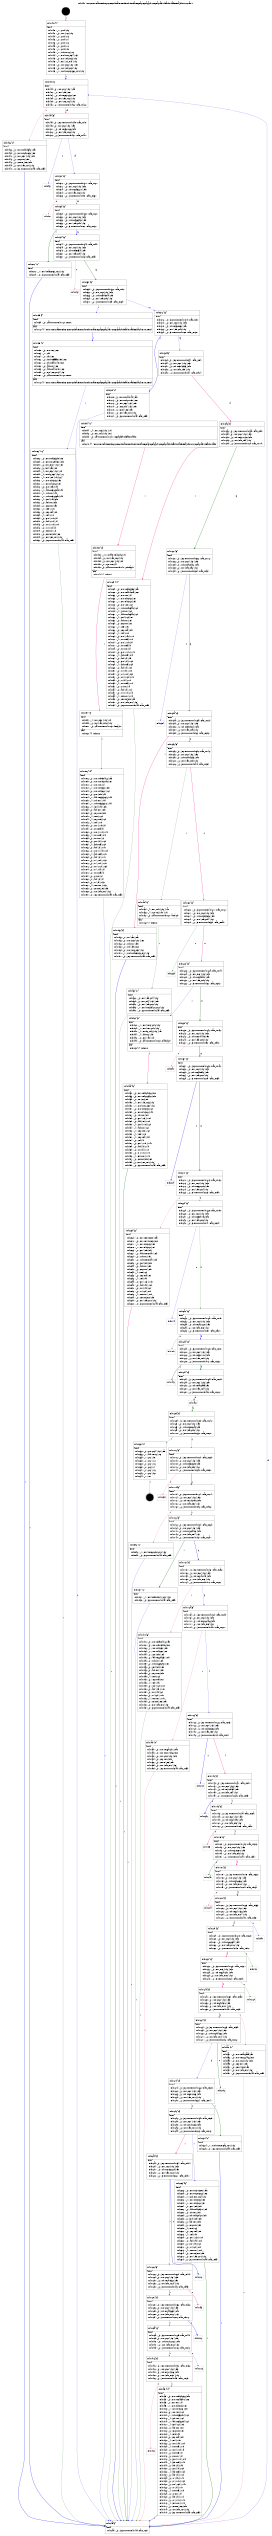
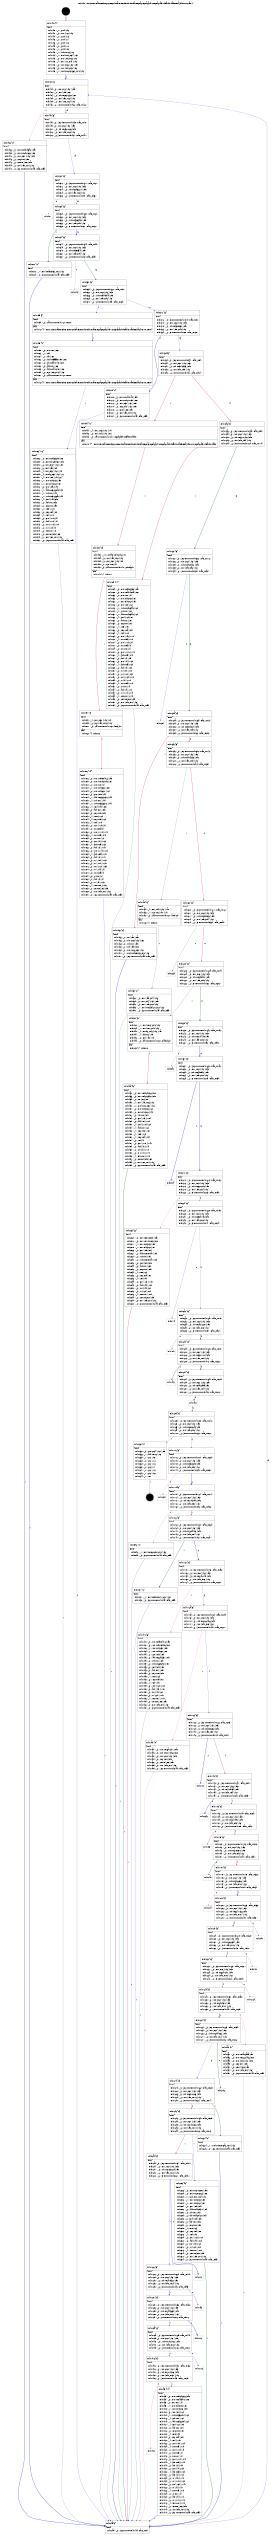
(47, 186) -> none
none -> (165, 398)
